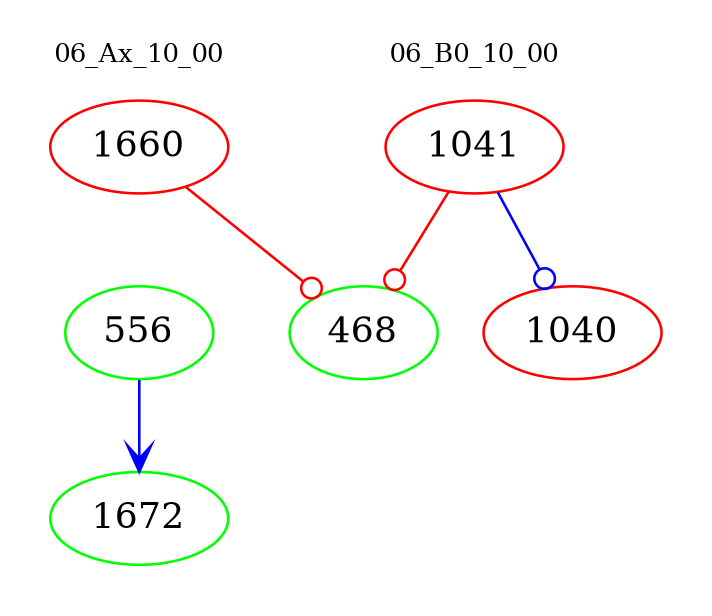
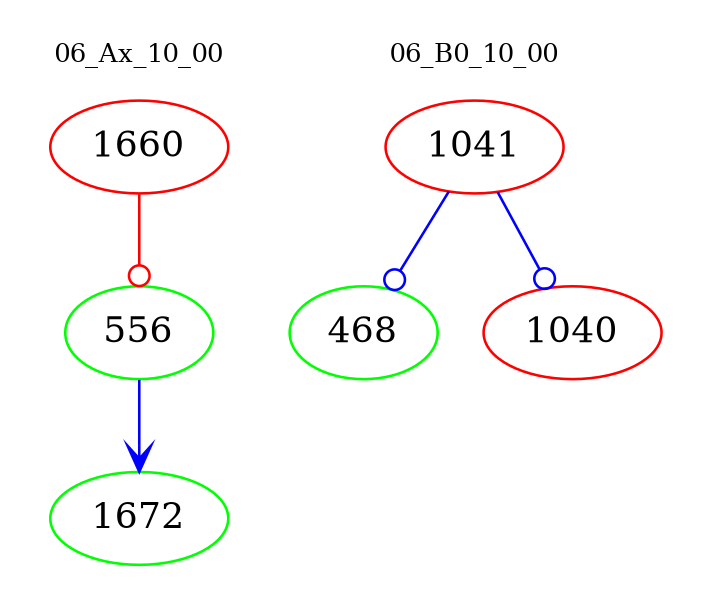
(230, 222) -> (139, 230)
(425, 231) -> (425, 231)
